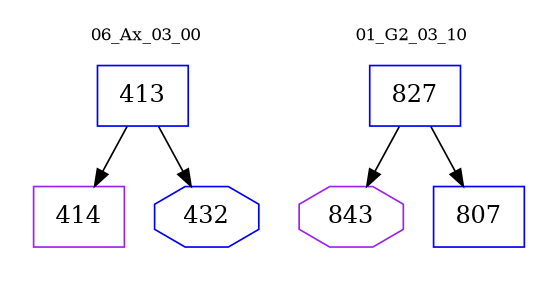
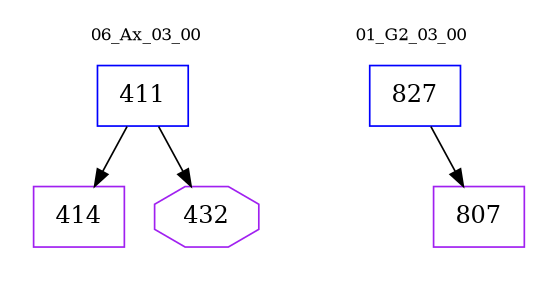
(412, 36) -> (412, 36)
(143, 96) -> (143, 96)
(207, 217) -> (207, 217)
(351, 217) -> none
(479, 217) -> (479, 217)
